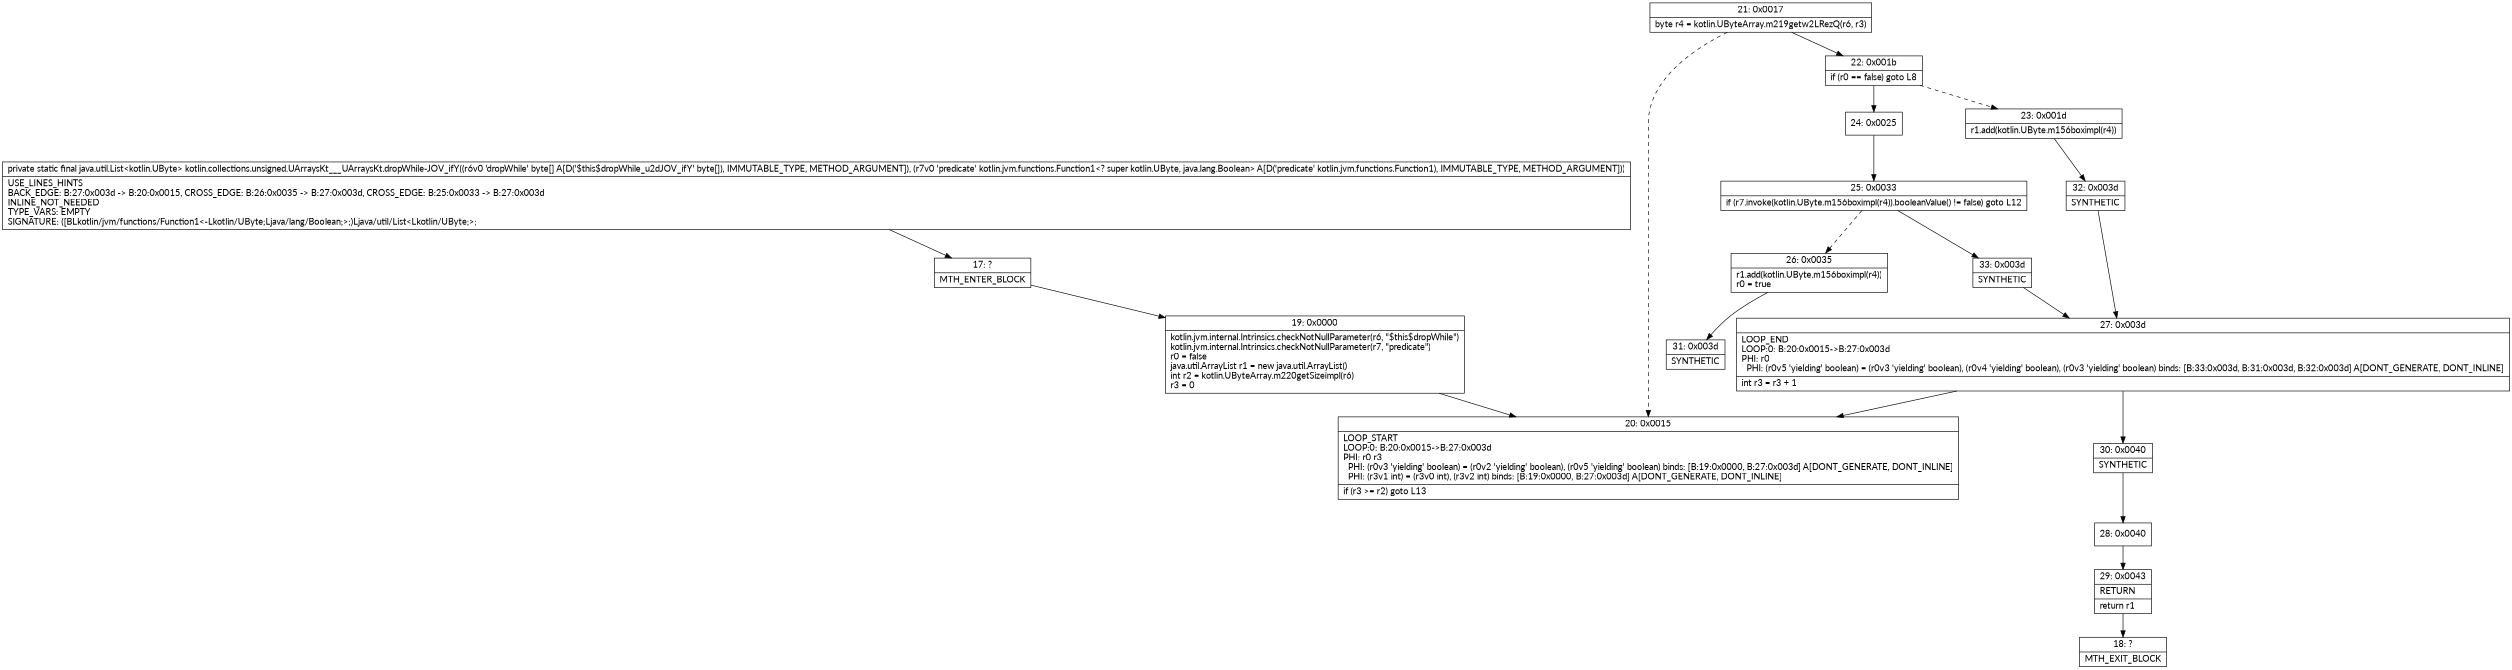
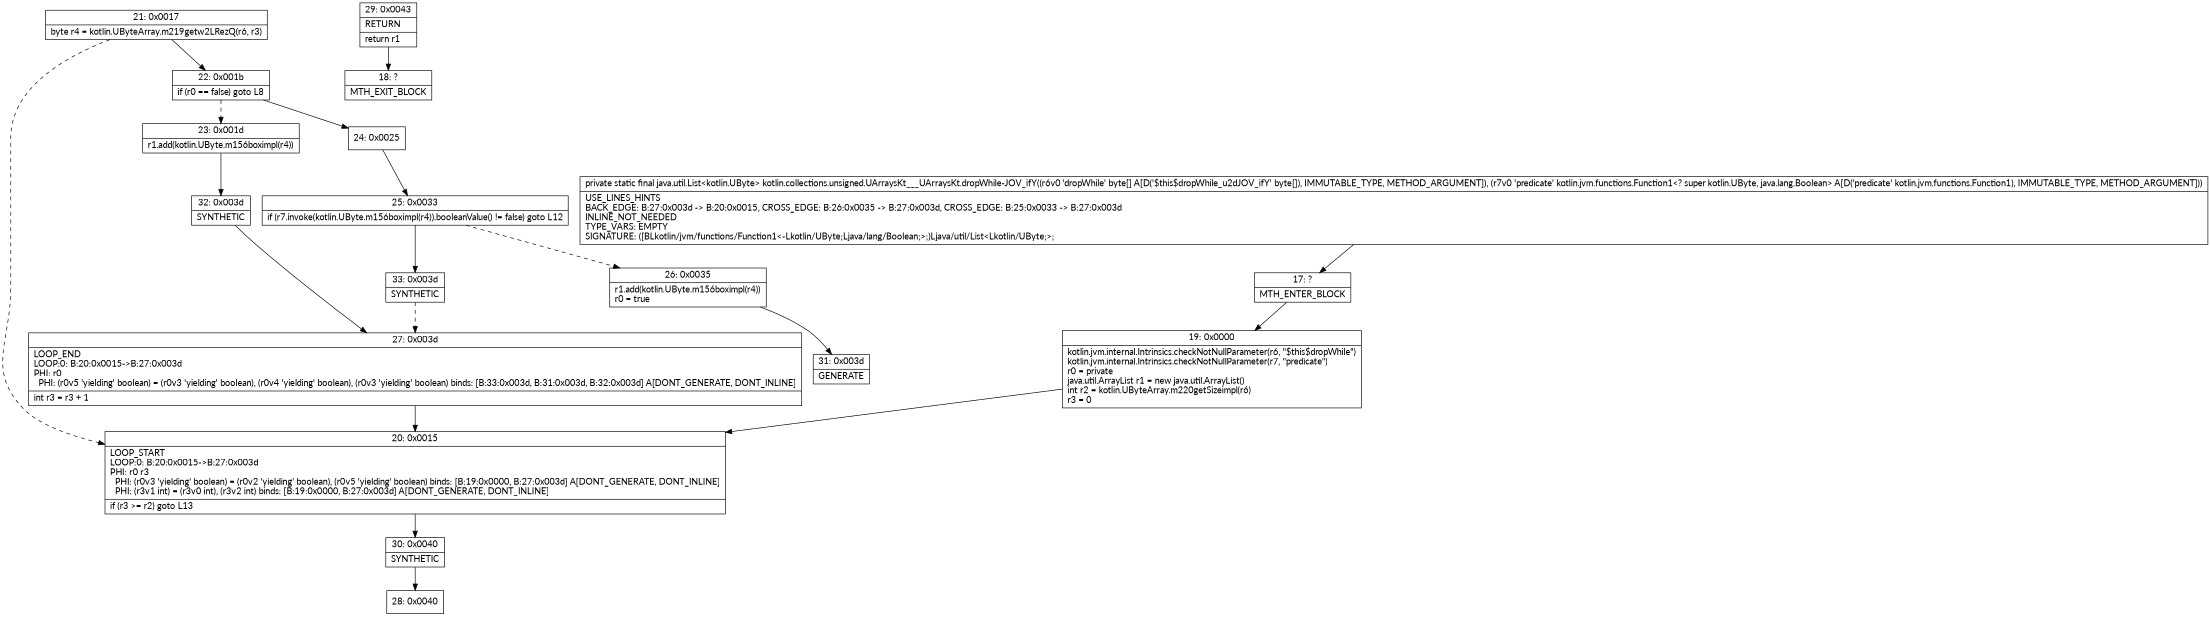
(2044, 301) -> (415, 314)
(1189, 357) -> (1090, 372)
(1696, 362) -> (841, 376)
(2123, 414) -> (415, 523)
(2123, 555) -> none
